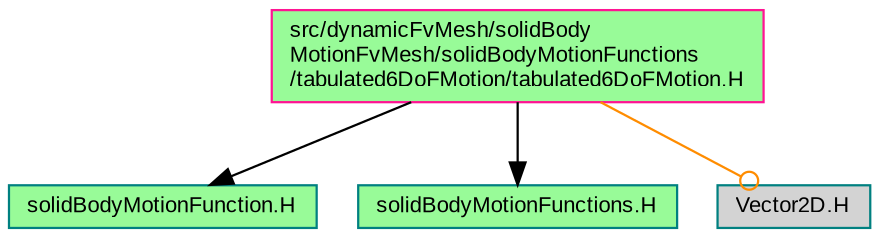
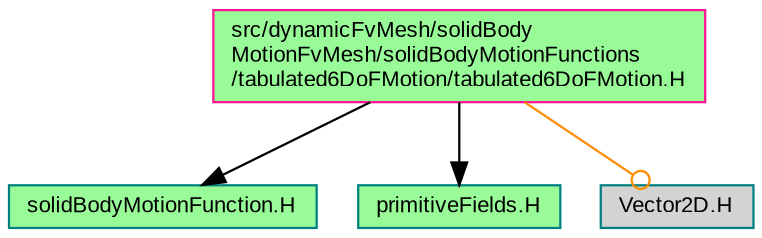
(518, 207) -> (459, 207)
